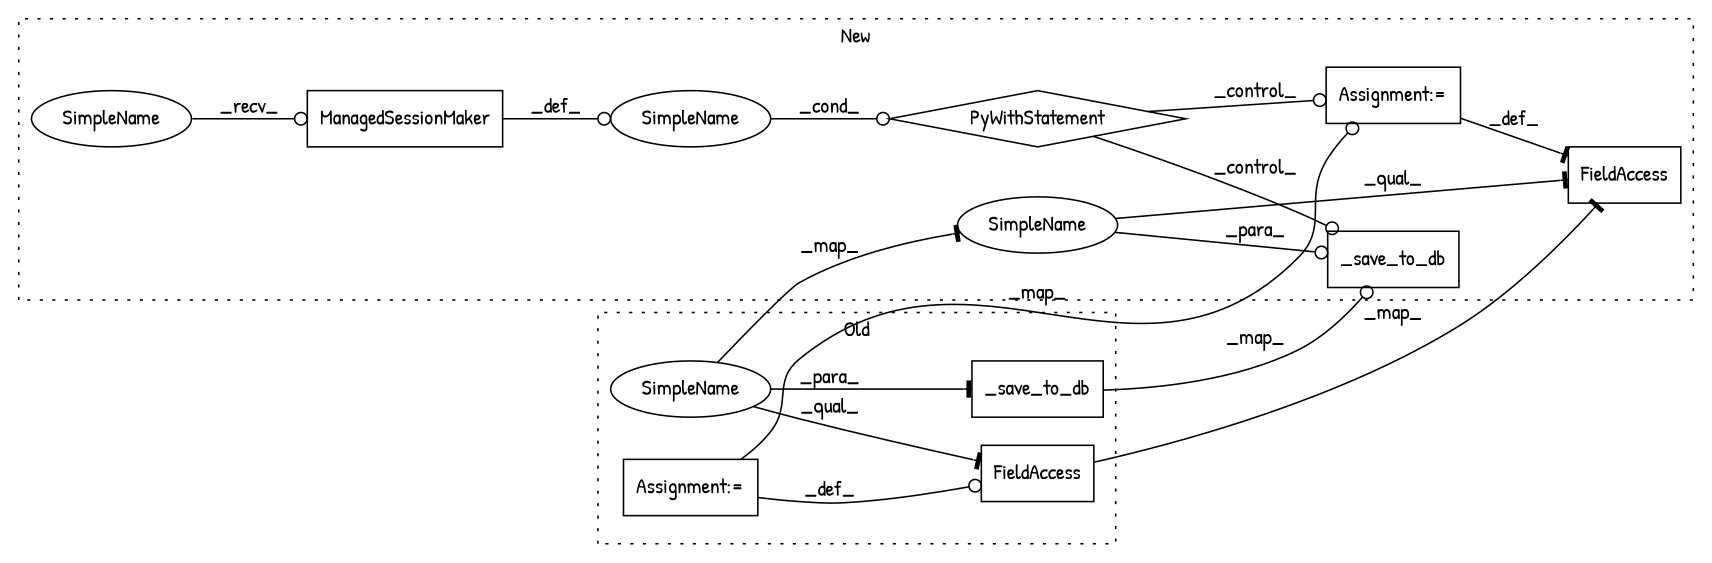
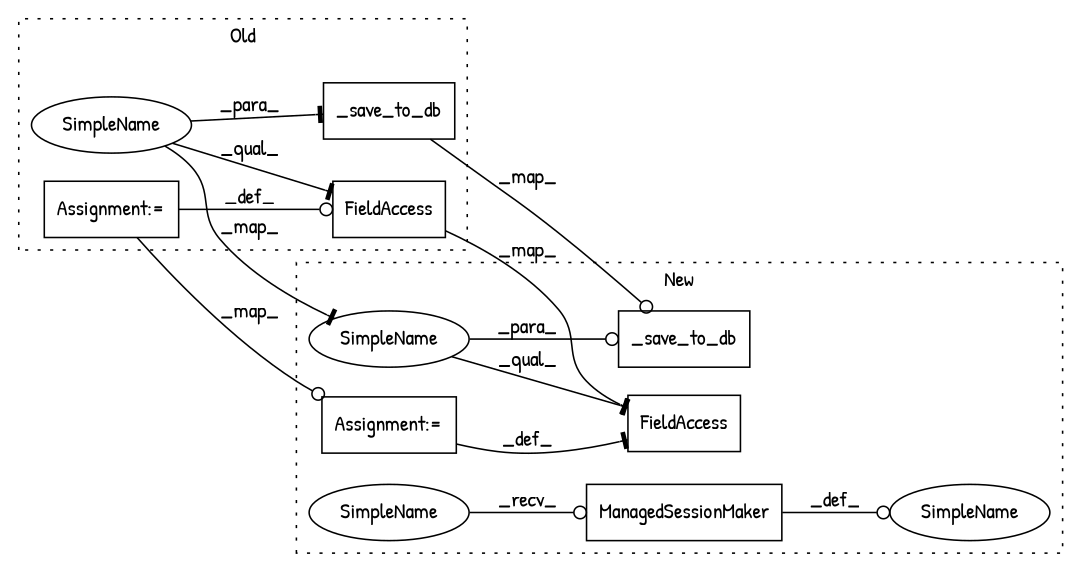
(1038, 119) -> none
